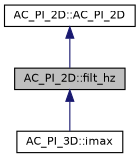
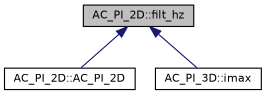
(70, 53) -> (100, 51)
